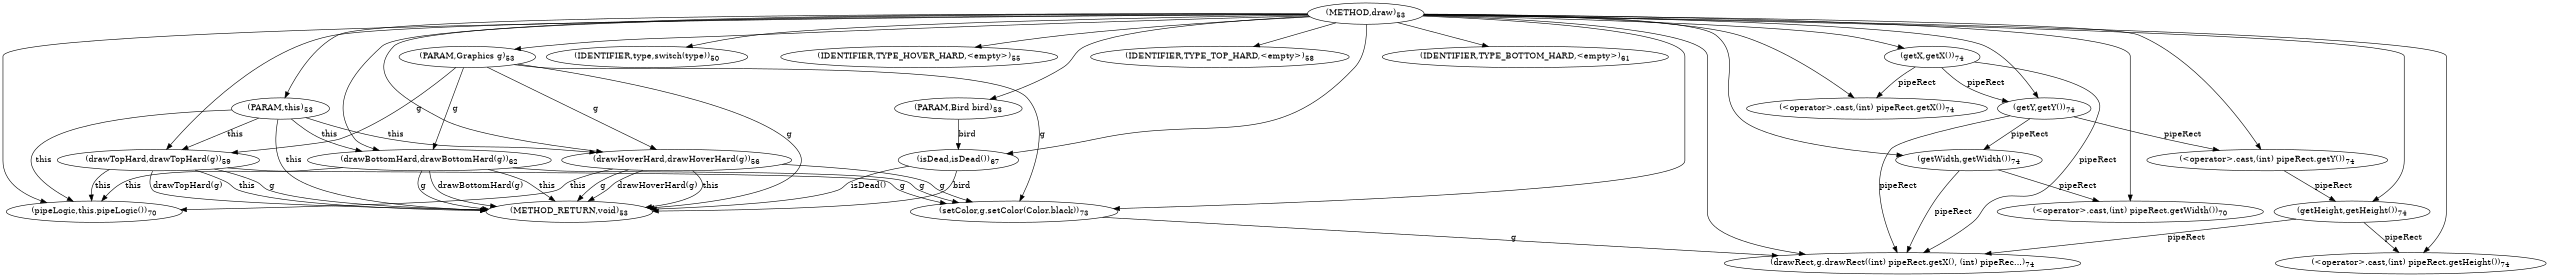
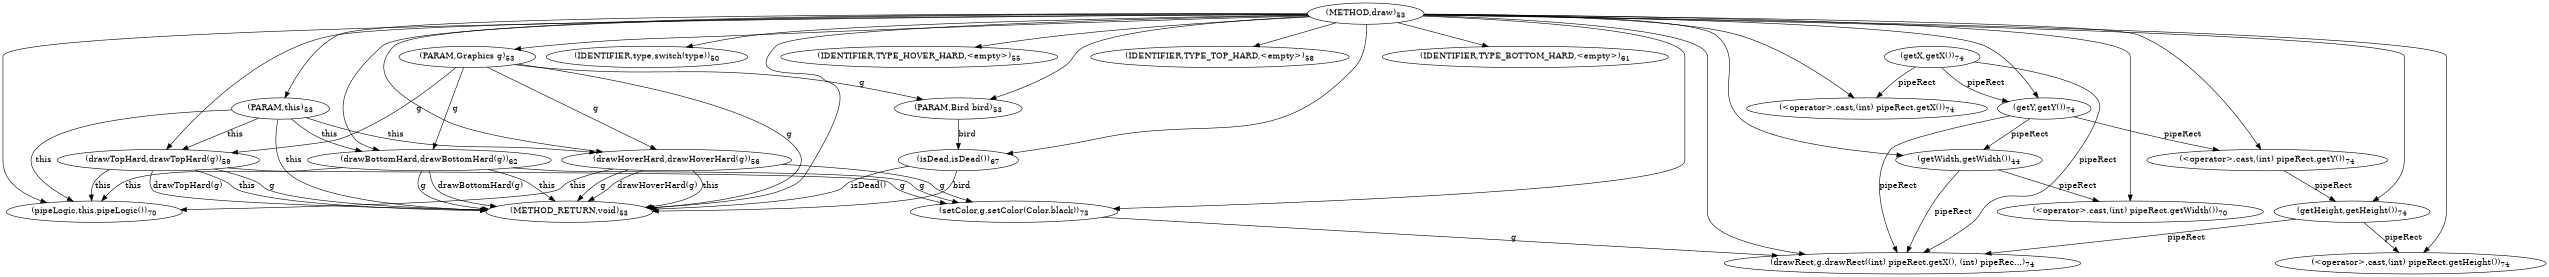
(1709, 25) -> (821, 37)
(824, 70) -> (717, 72)
(2016, 159) -> (2016, 159)
